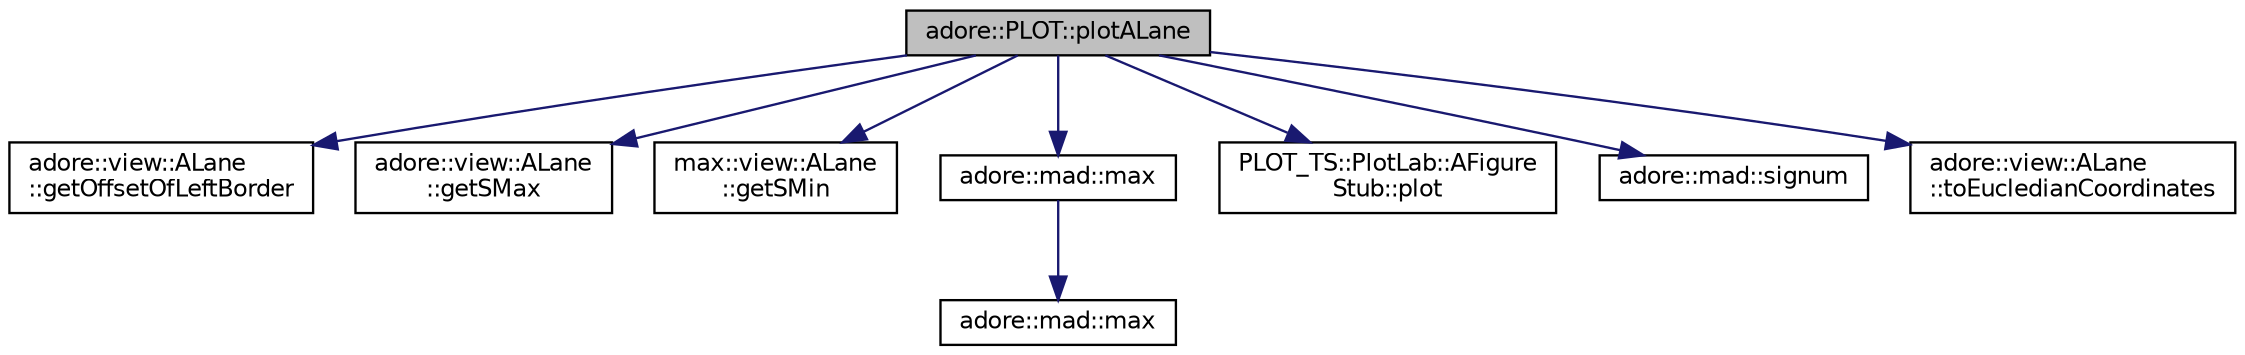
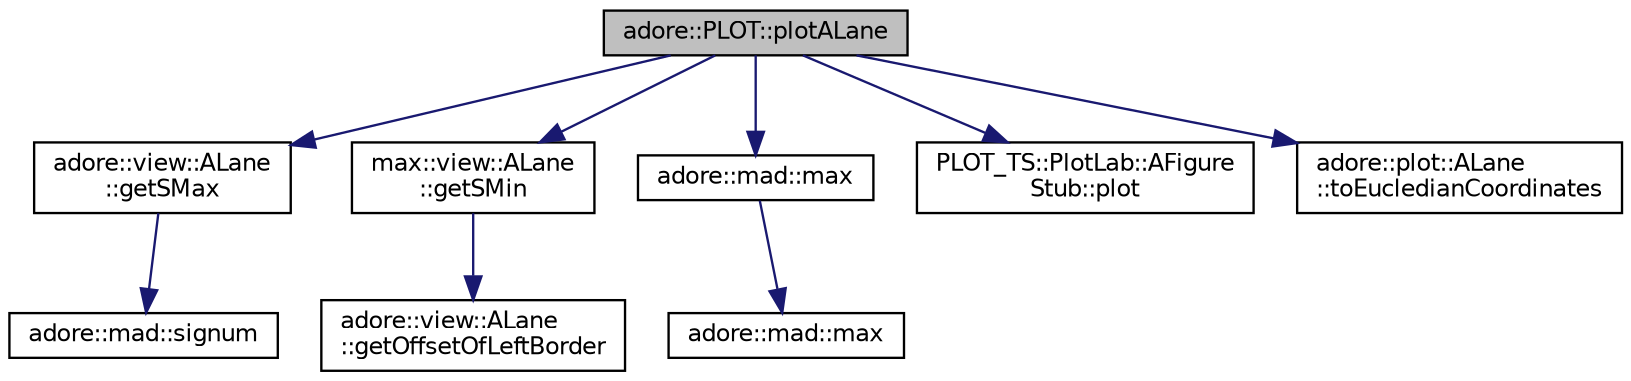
(622, 96) -> (473, 245)
(1390, 102) -> (154, 251)
(2073, 178) -> (1460, 178)
